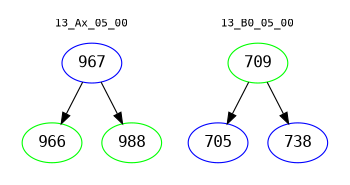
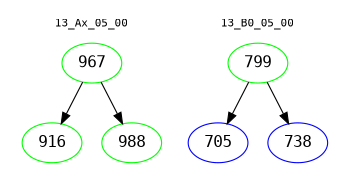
(92, 63) -> (92, 63)
(258, 63) -> (258, 63)
(52, 143) -> (52, 143)
